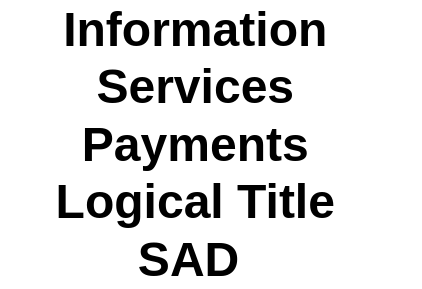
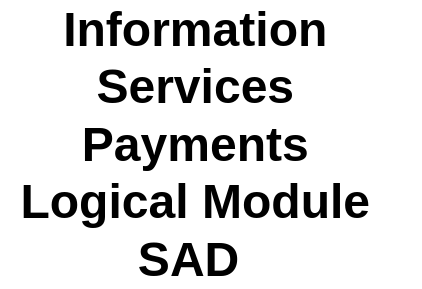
(195, 144) -> (195, 144)
